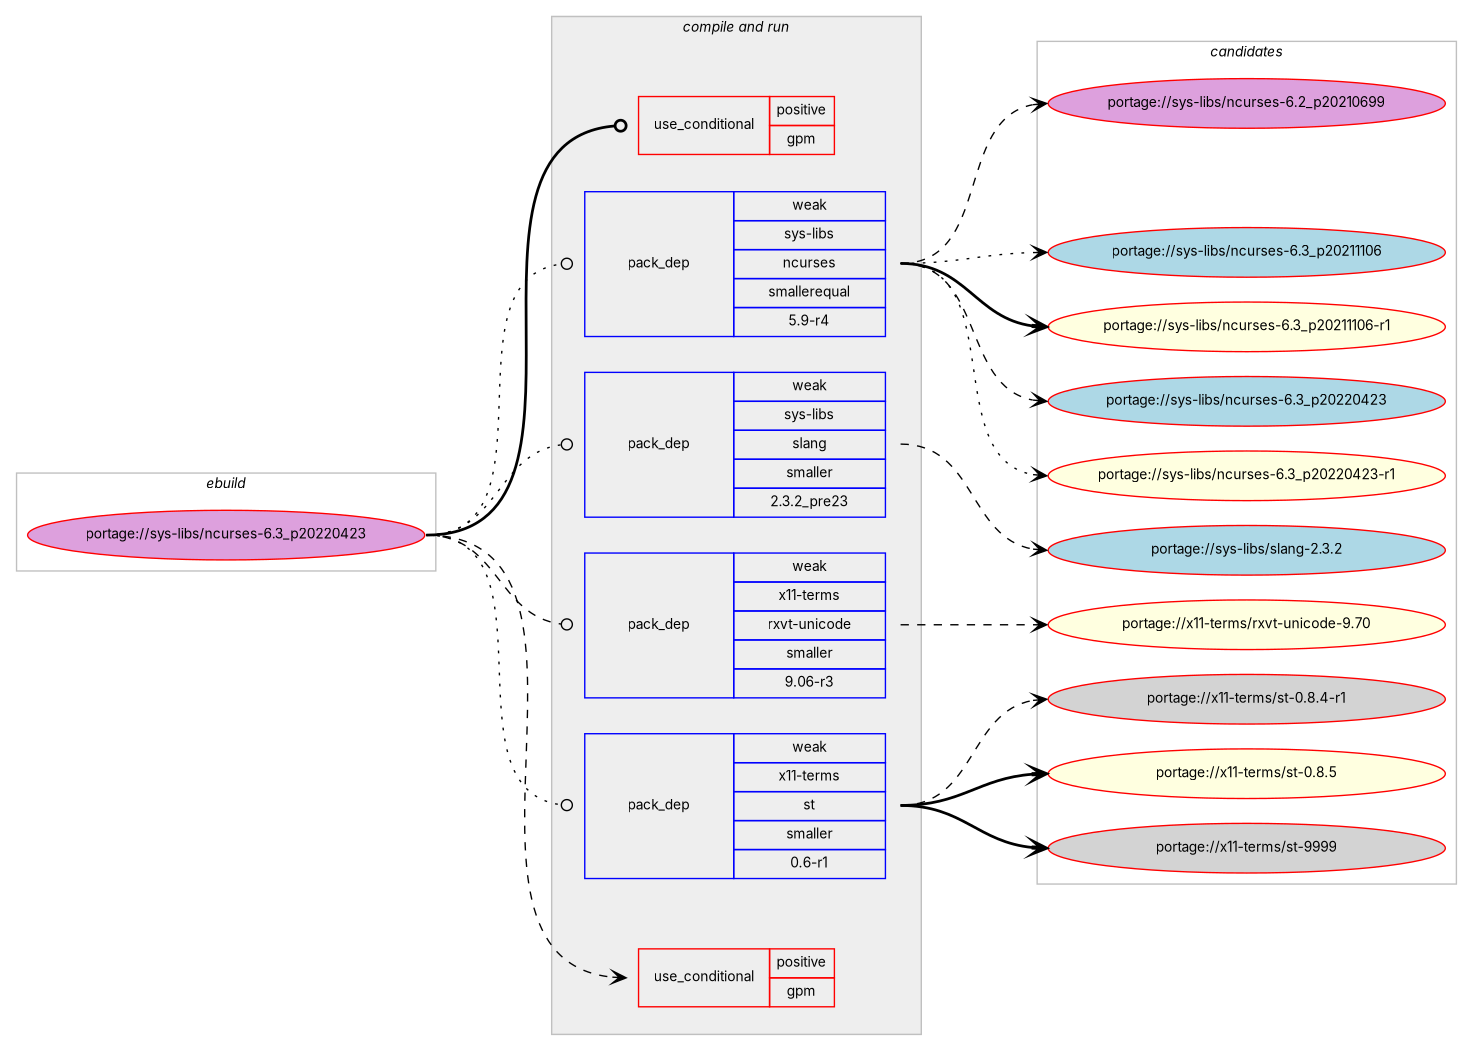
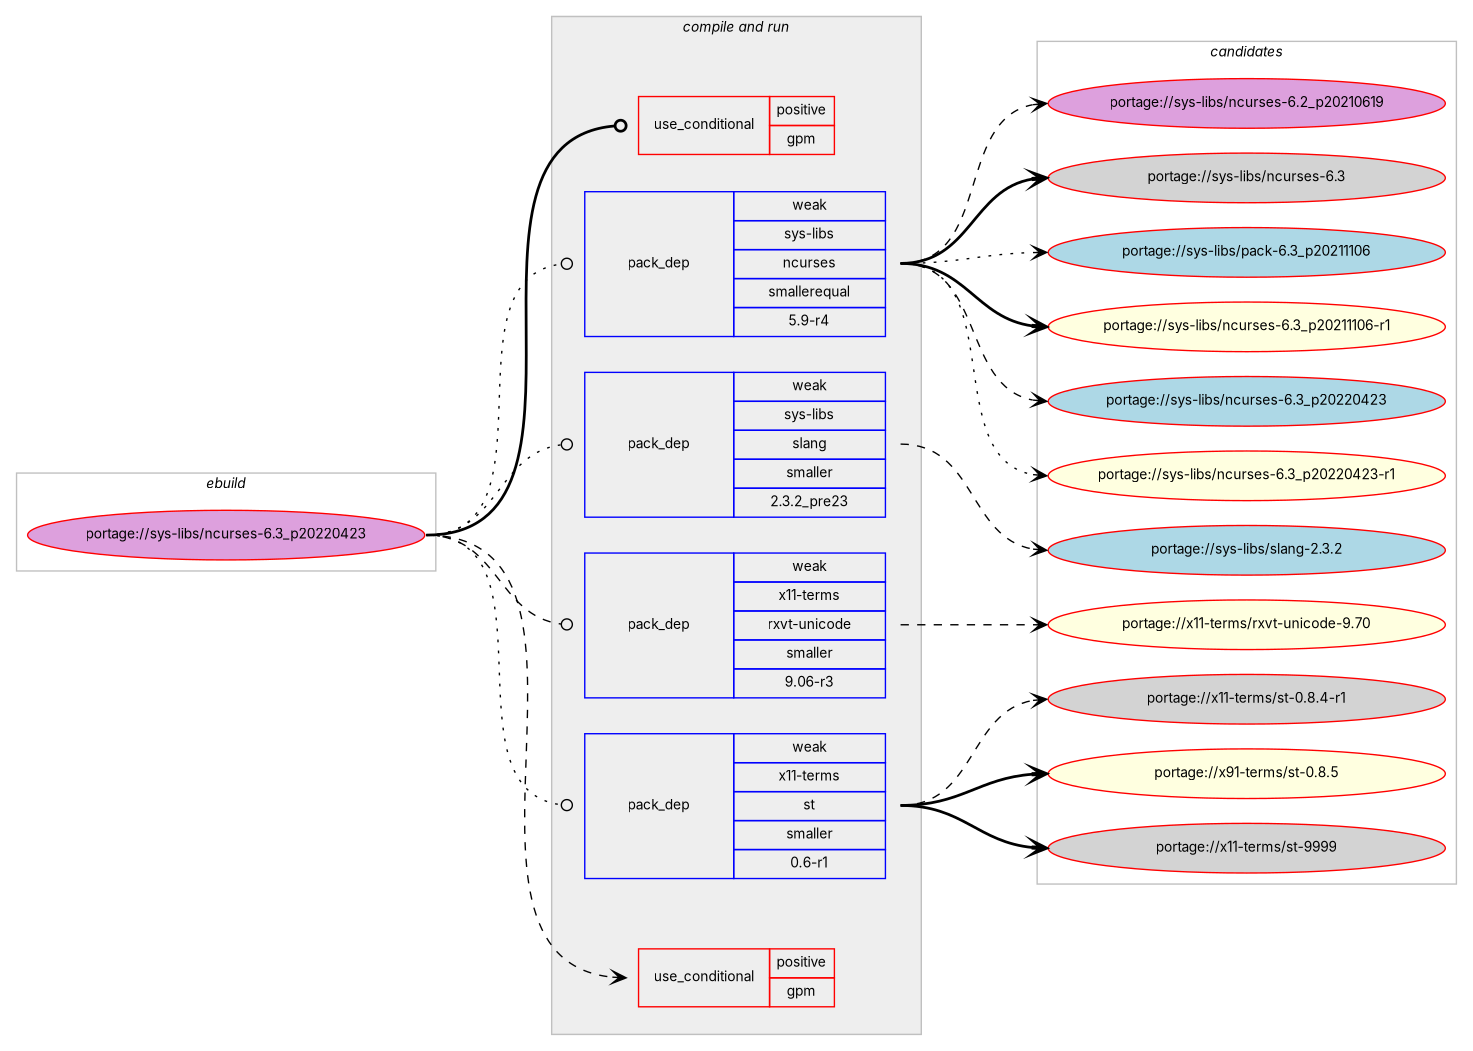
(1247, 103) -> (1247, 103)
none -> (1247, 178)
(1247, 252) -> (1247, 252)
(1247, 774) -> (1247, 774)
